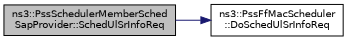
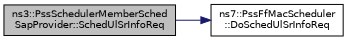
(277, 20) -> (277, 20)
